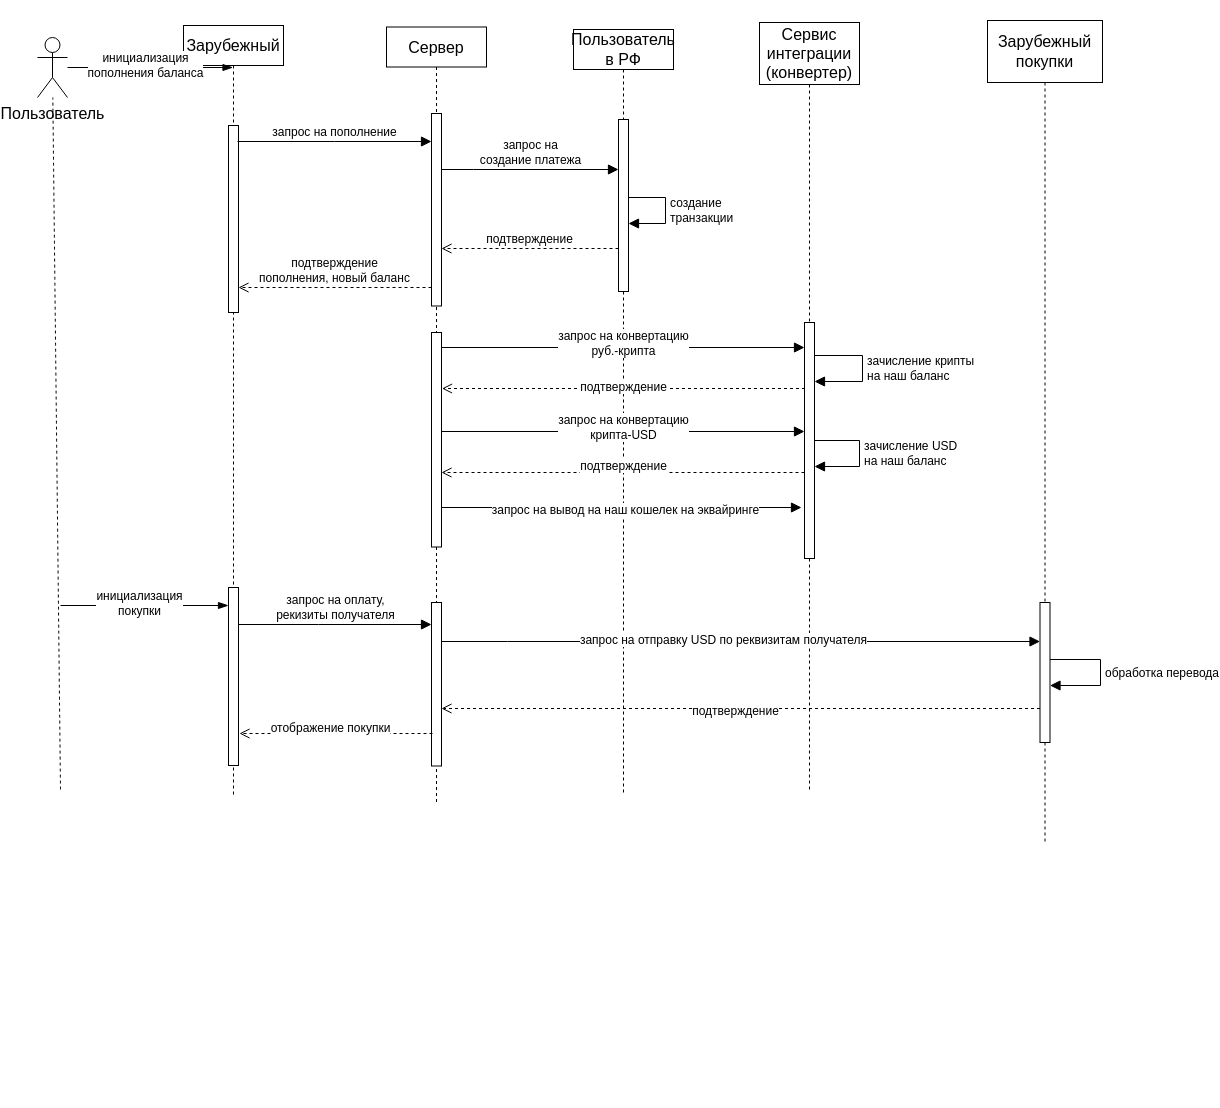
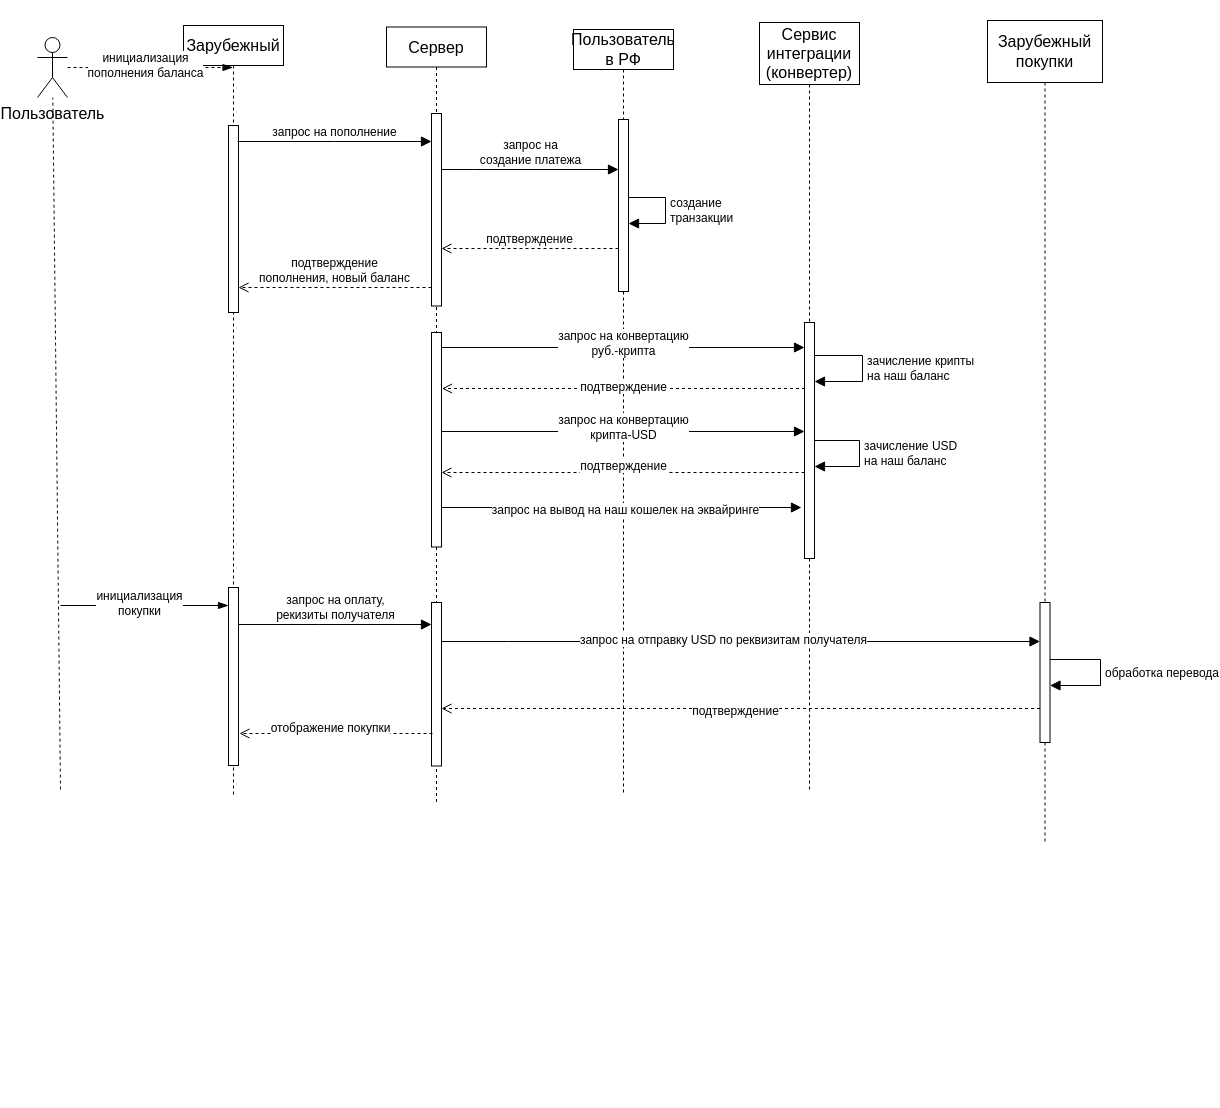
(212, 68) -> (212, 68)
